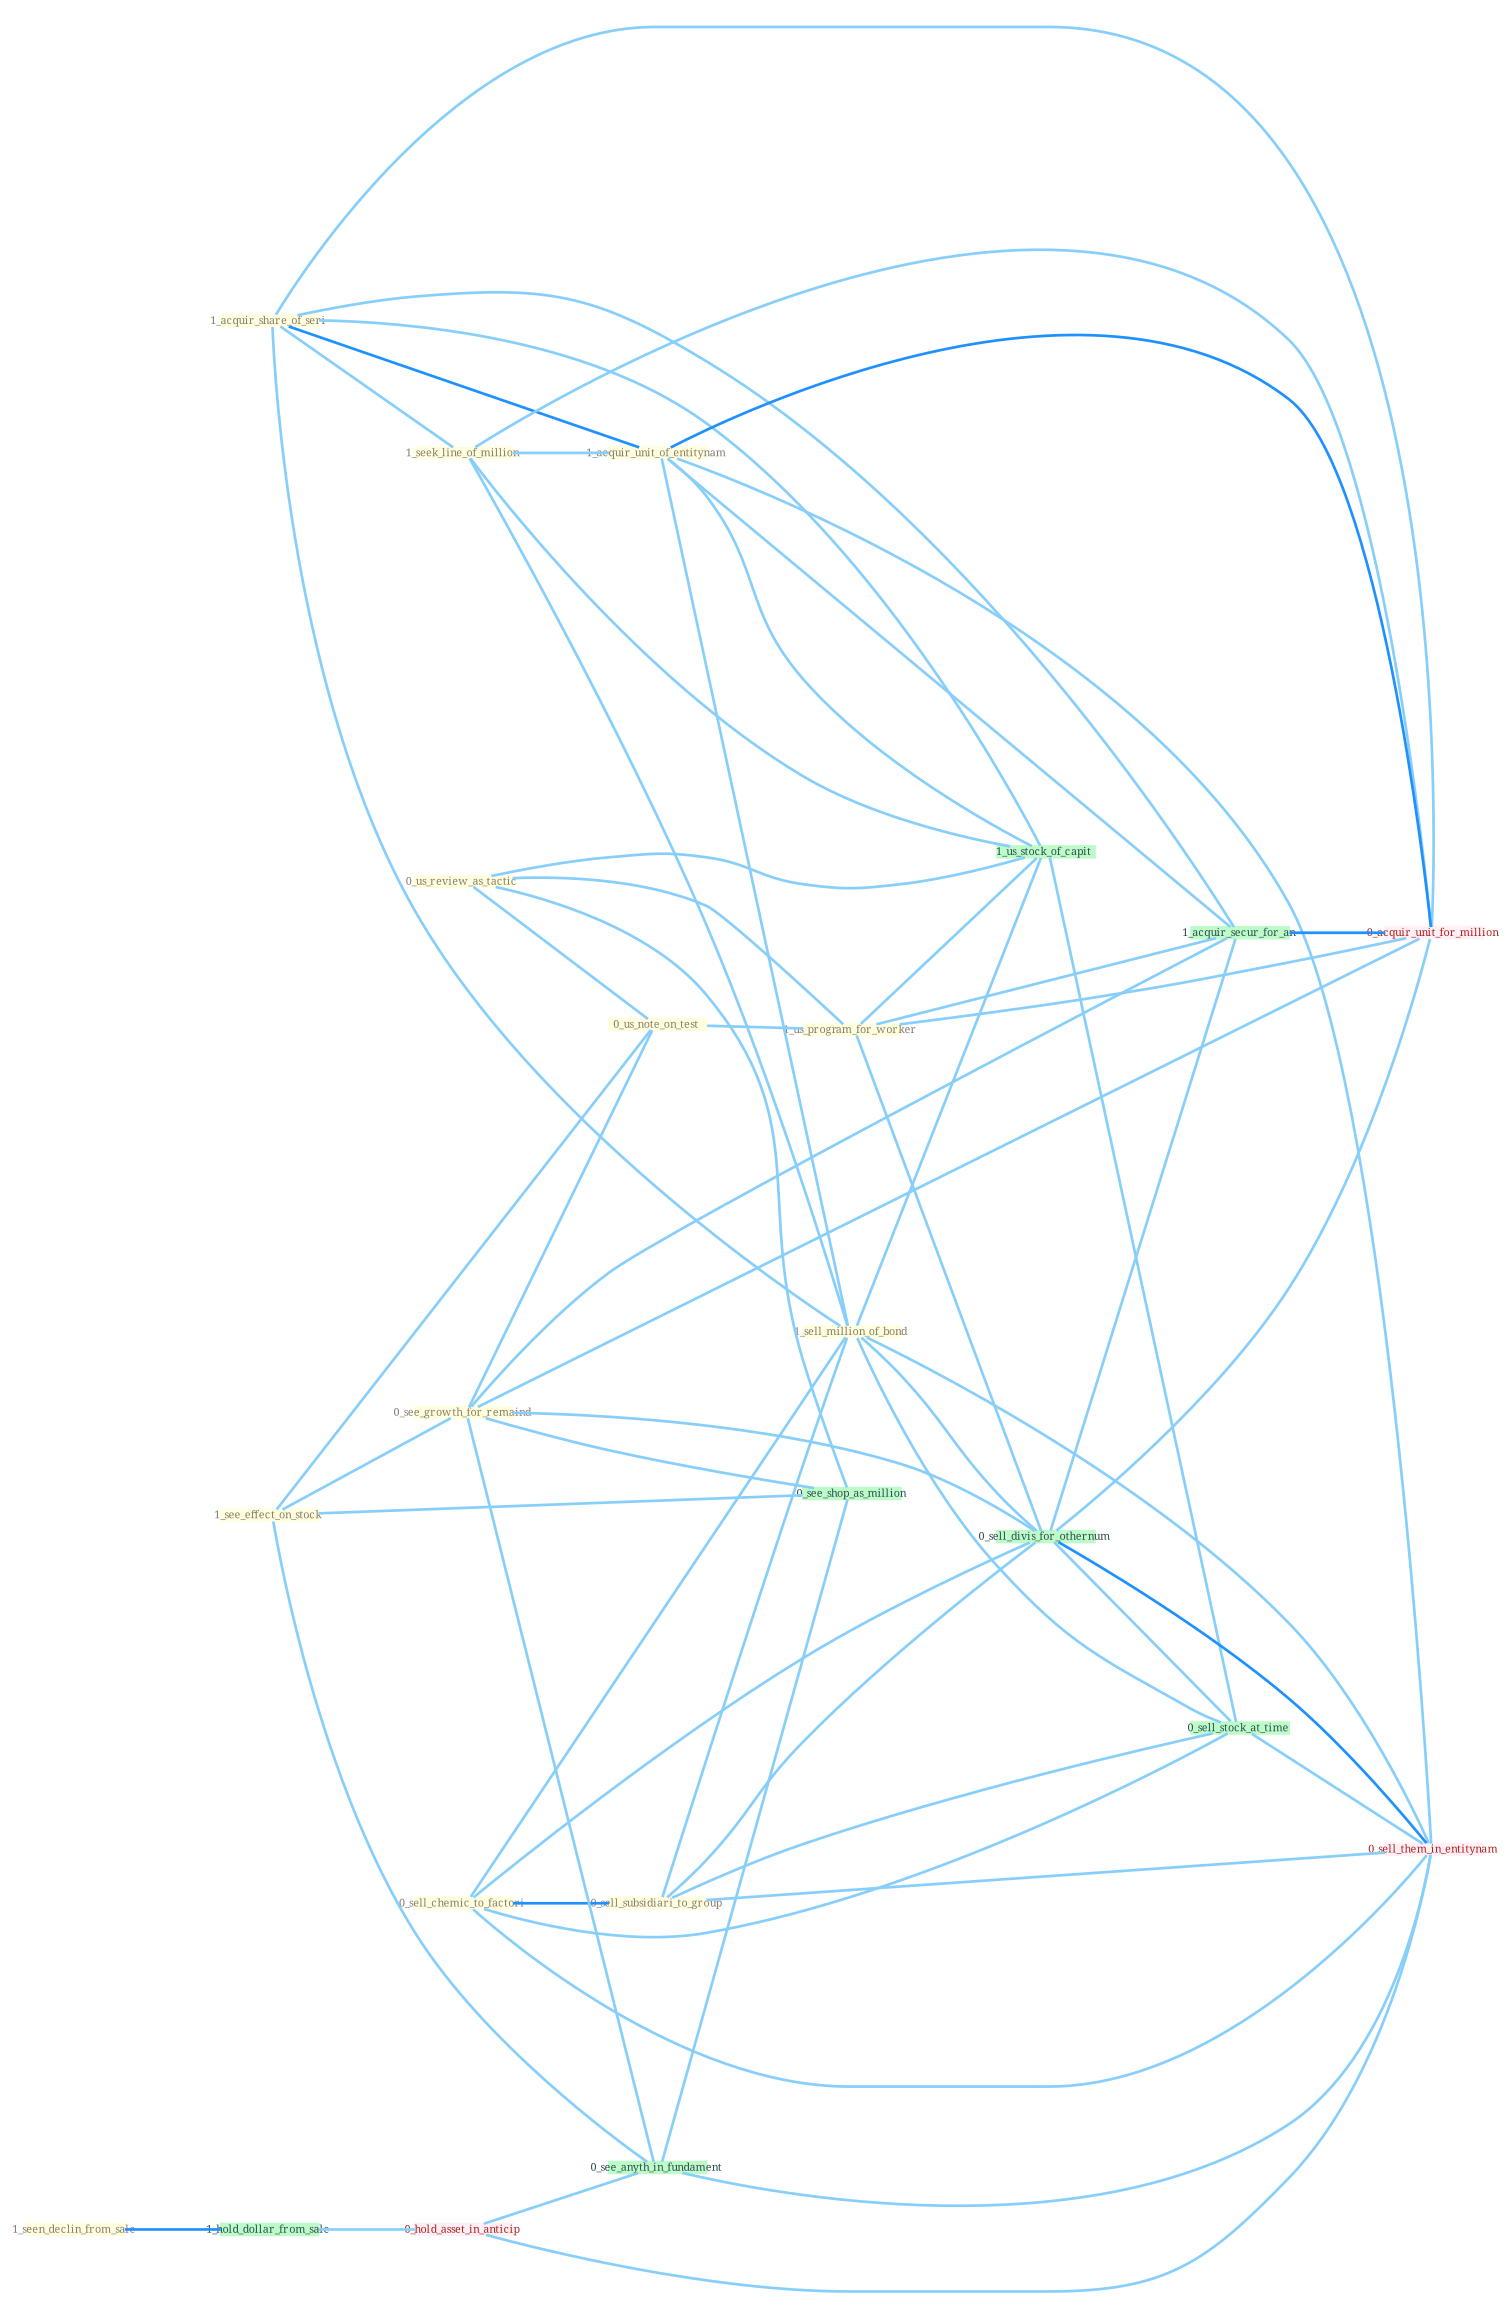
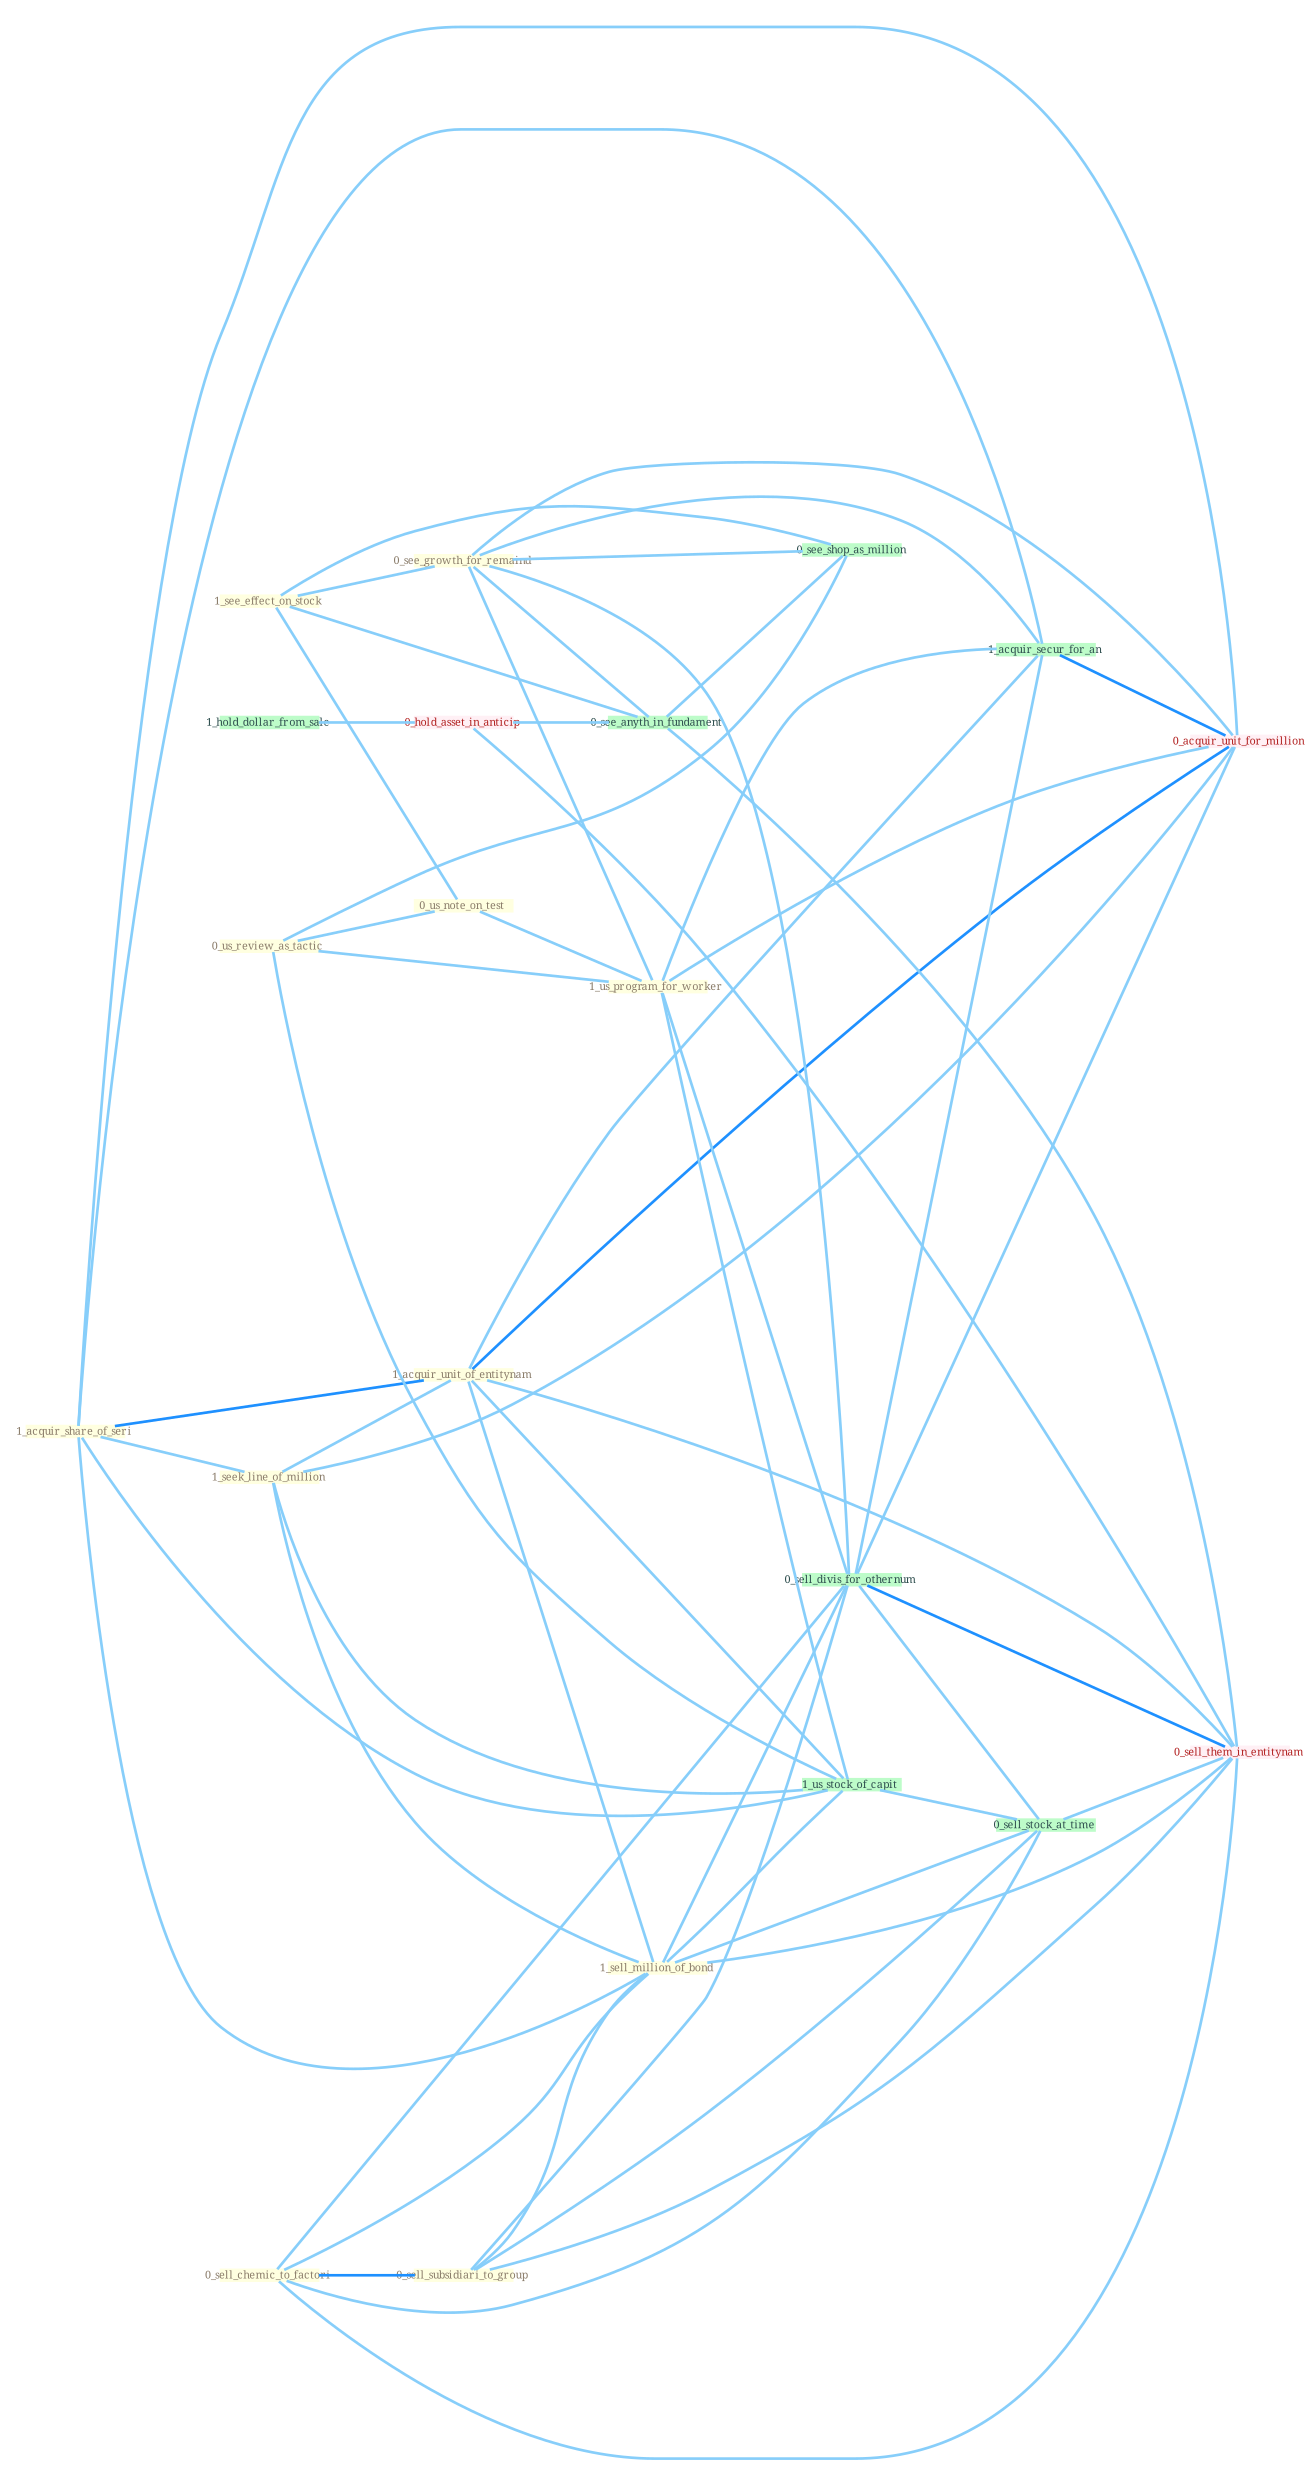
(561, 1219) -> (561, 774)
(75, 2229) -> none
